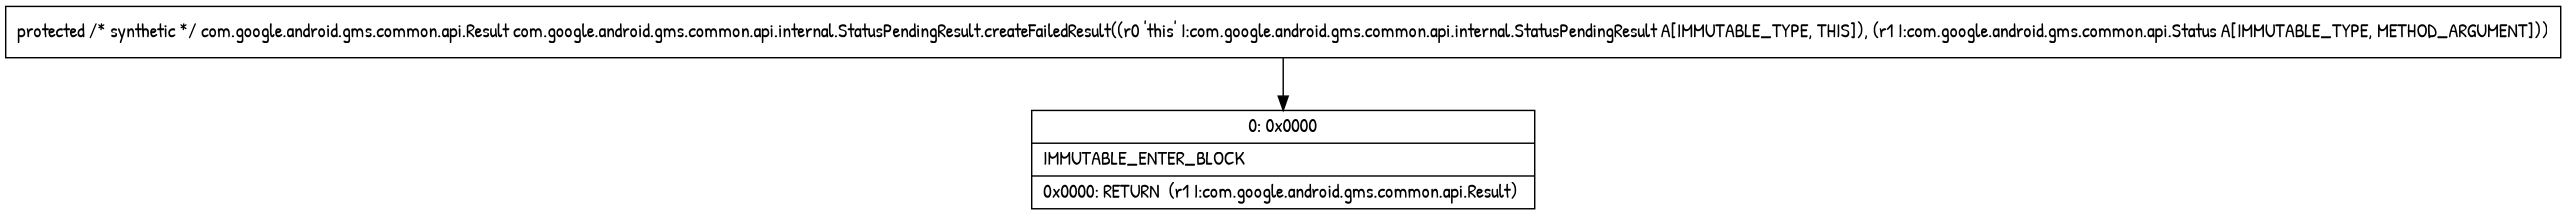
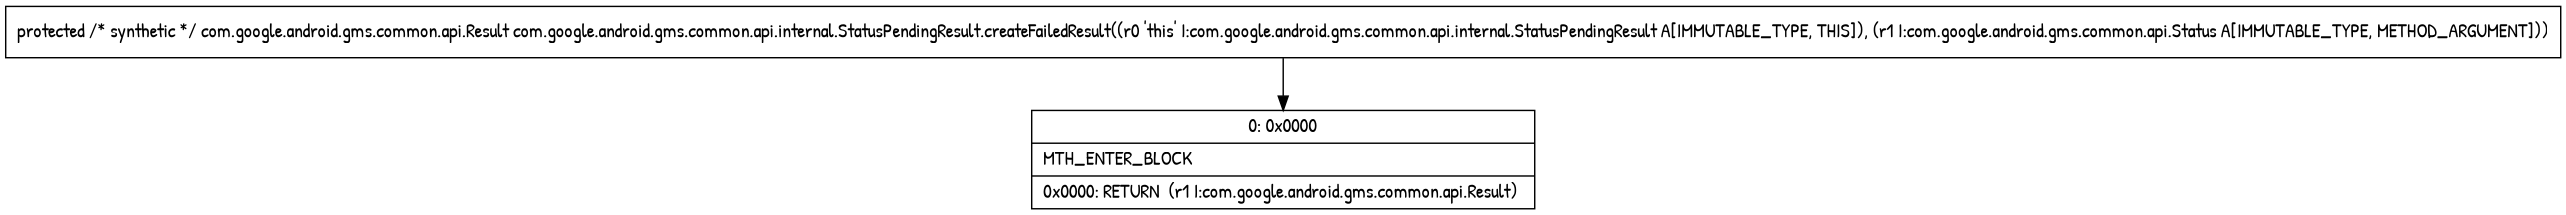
(1144, 159) -> (1119, 159)
